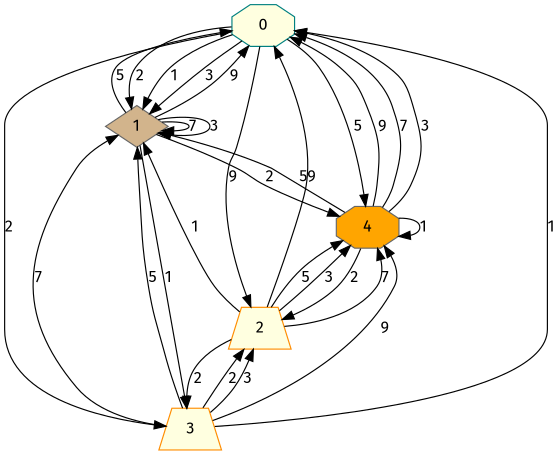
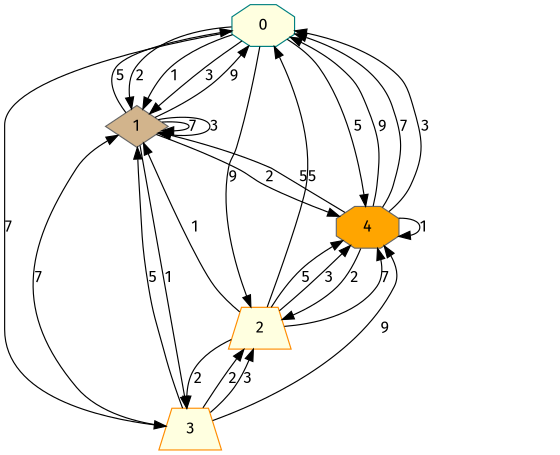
(312, 177) -> (312, 177)
(9, 227) -> (9, 227)
(547, 273) -> none
